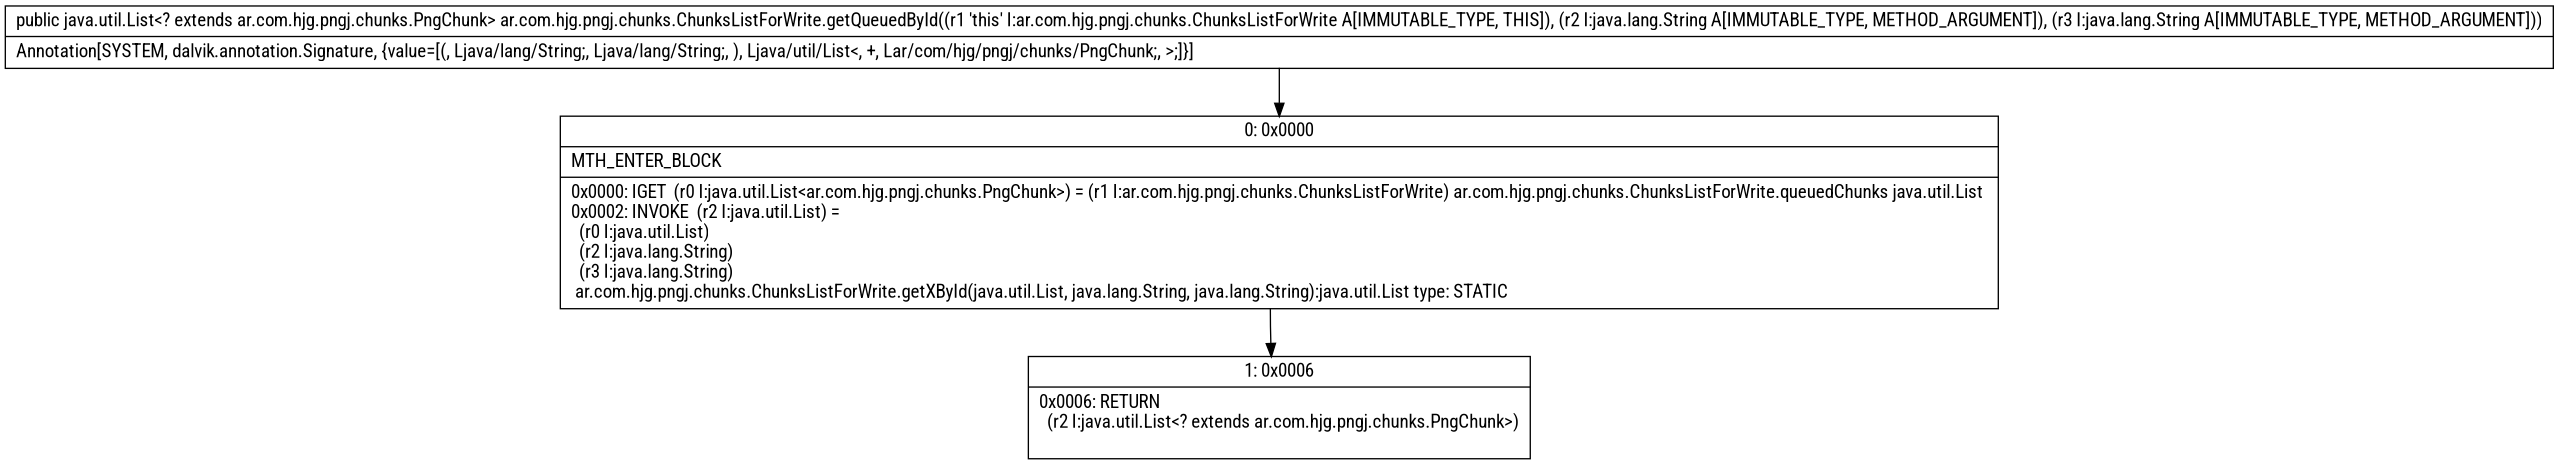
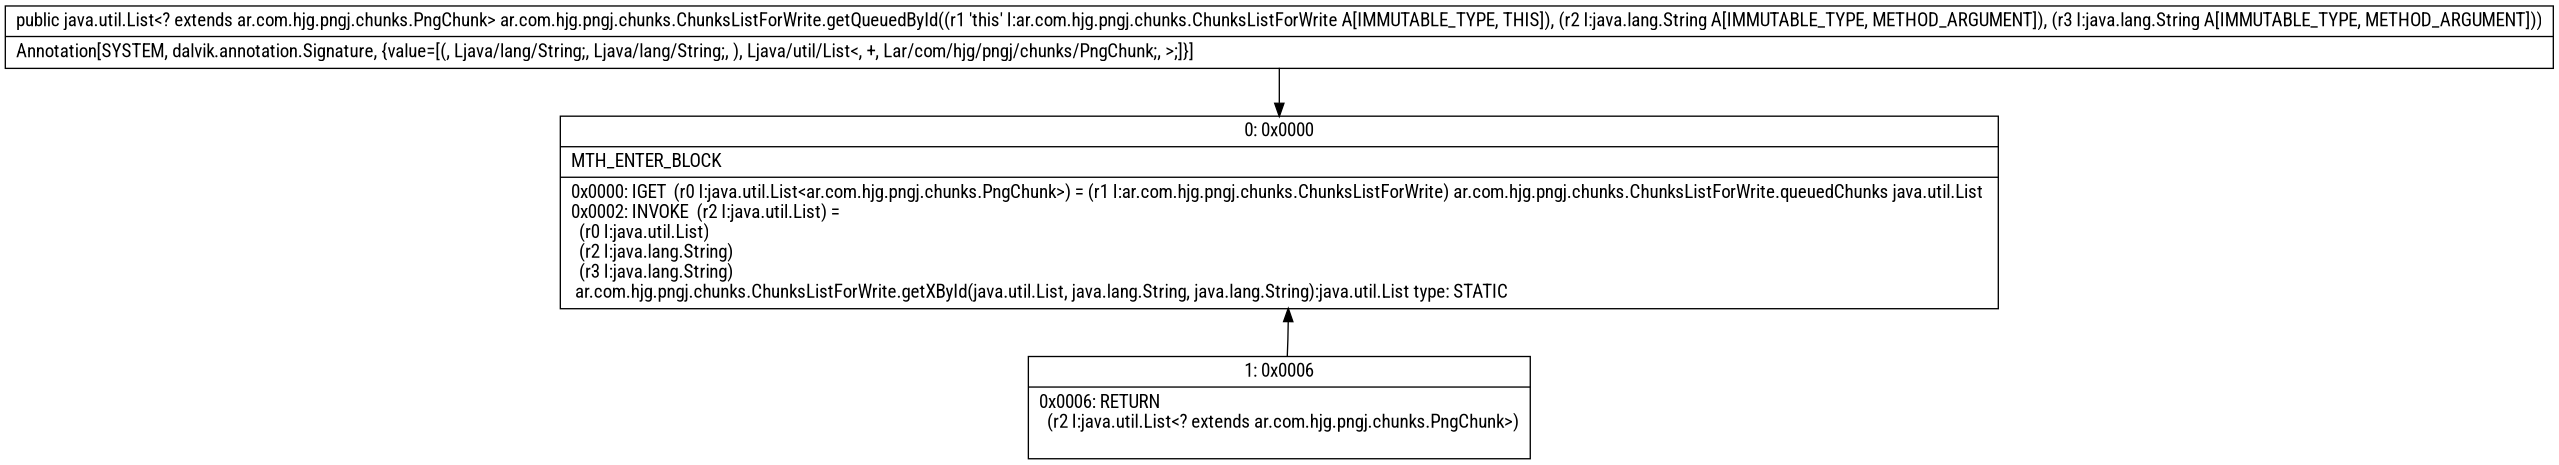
(1270, 326) -> (1288, 339)
